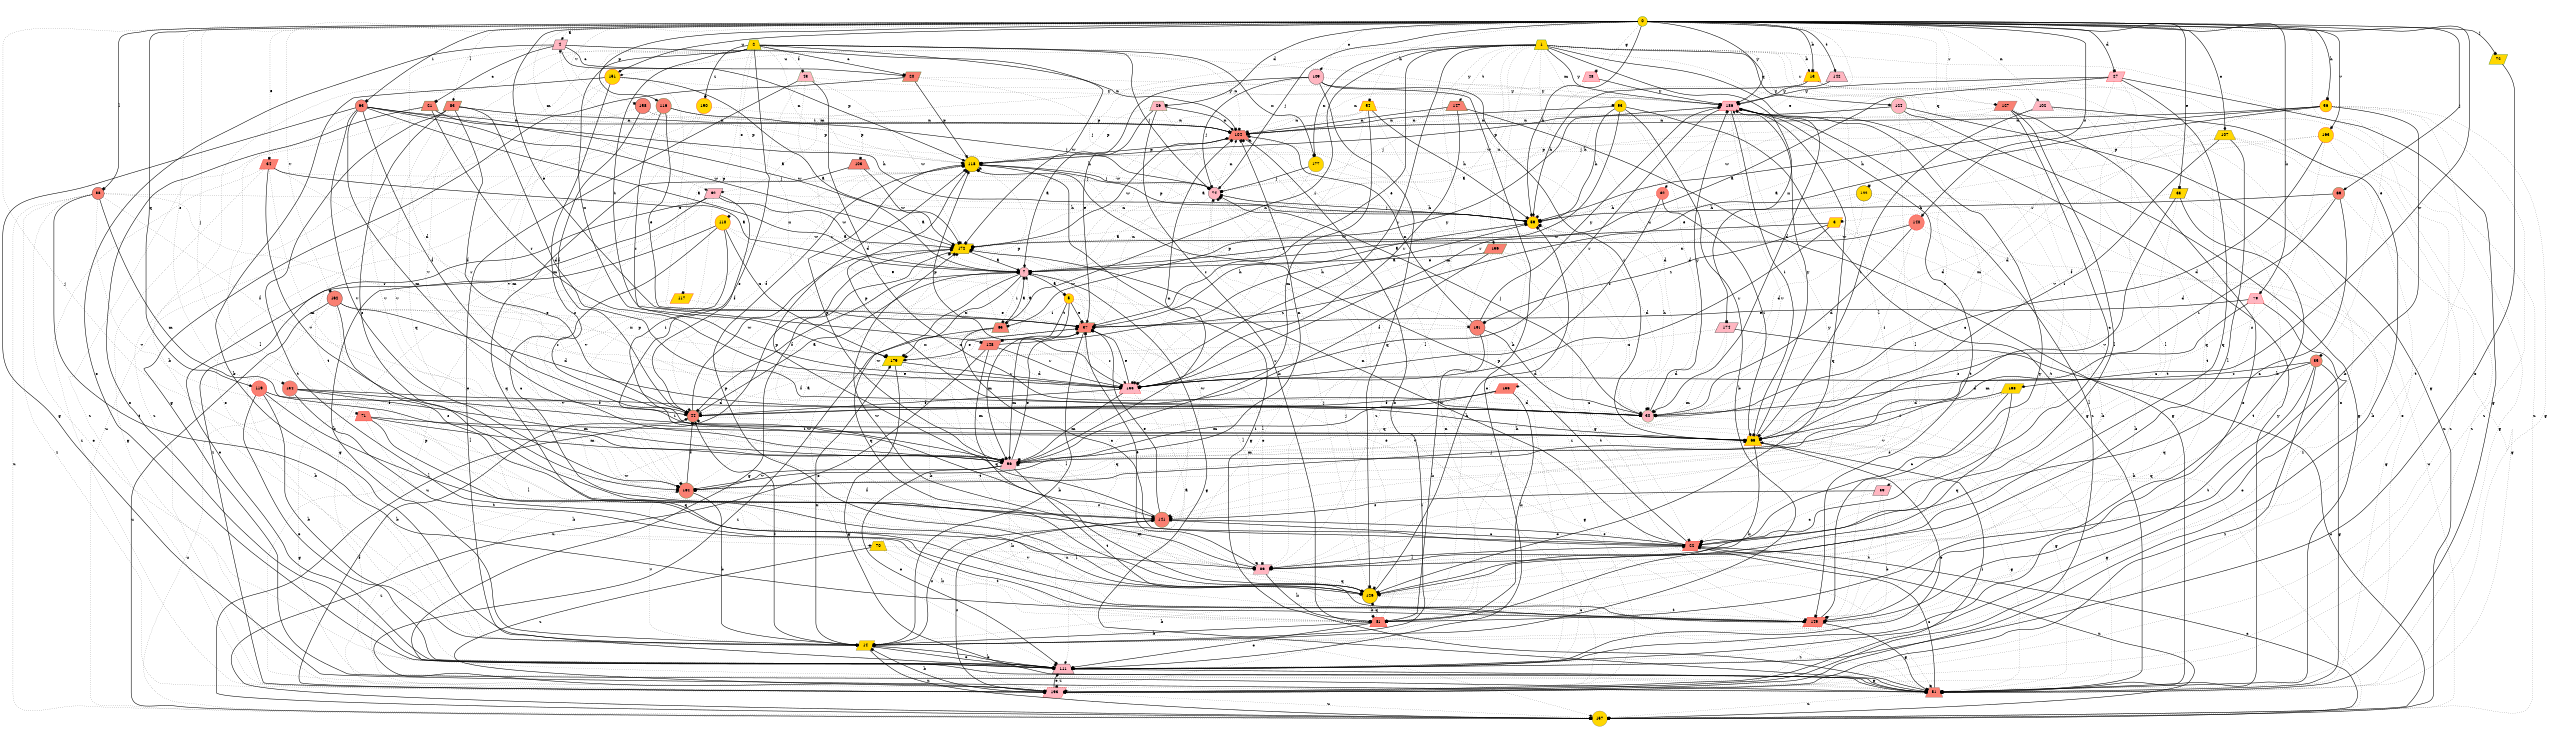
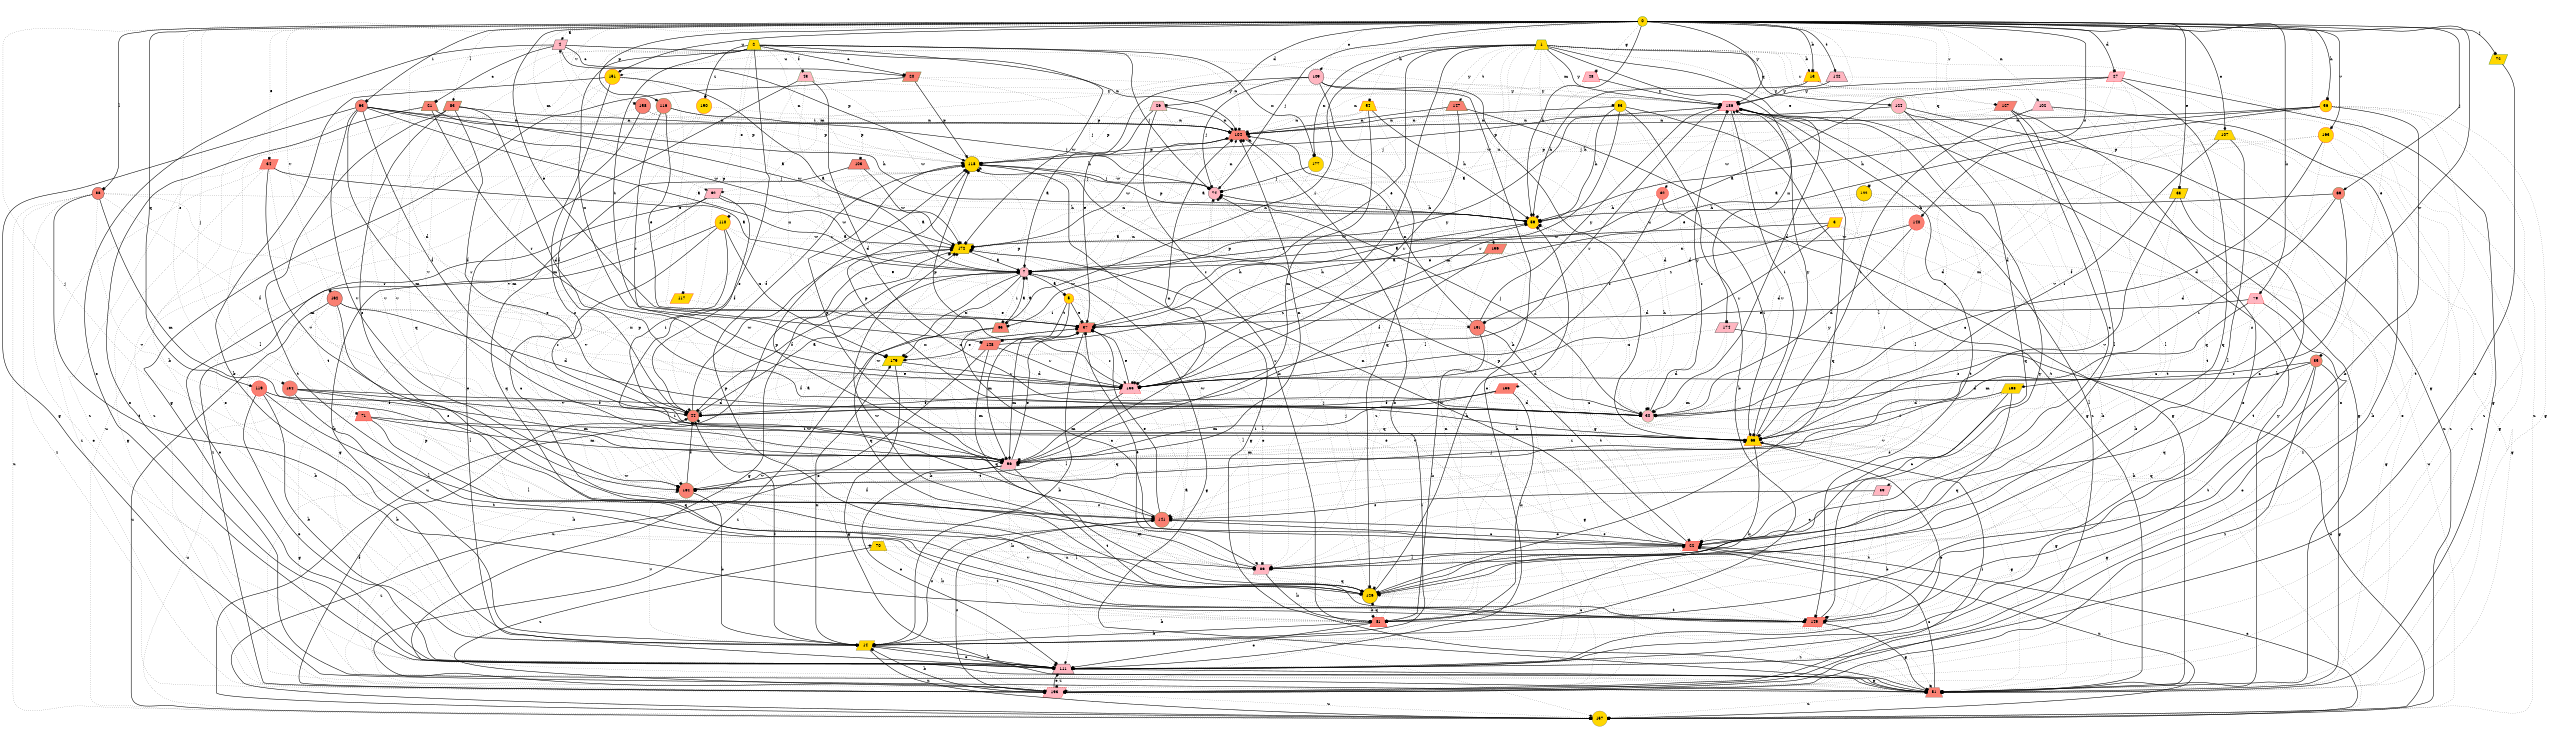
(2007, 208) -> (1686, 288)
none -> (1864, 476)
